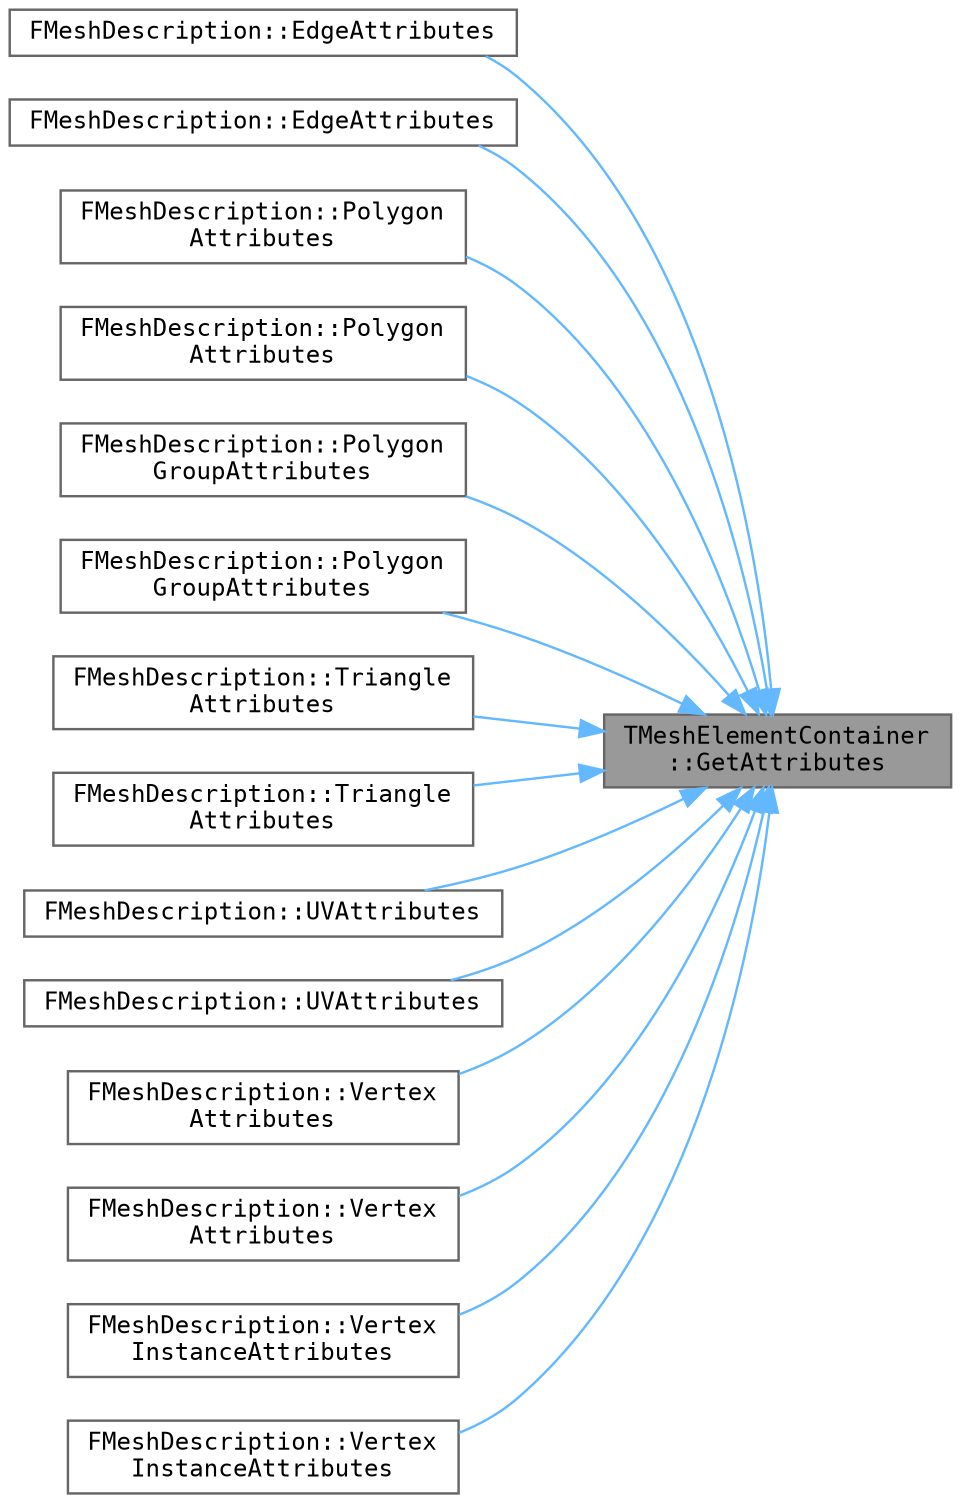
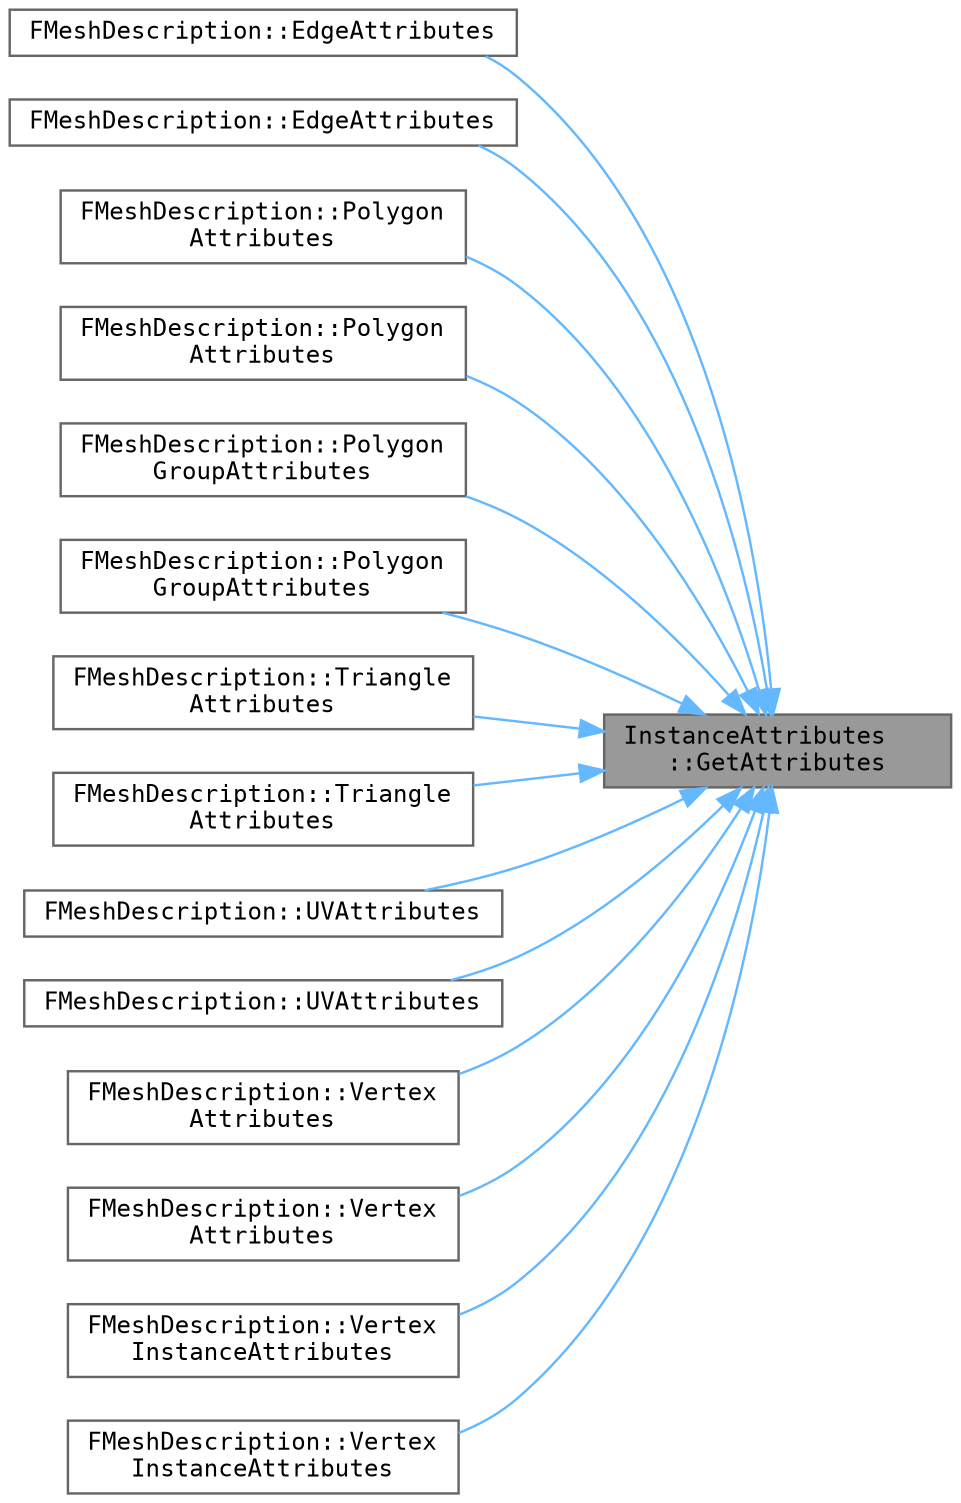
(778, 751) -> (778, 751)
